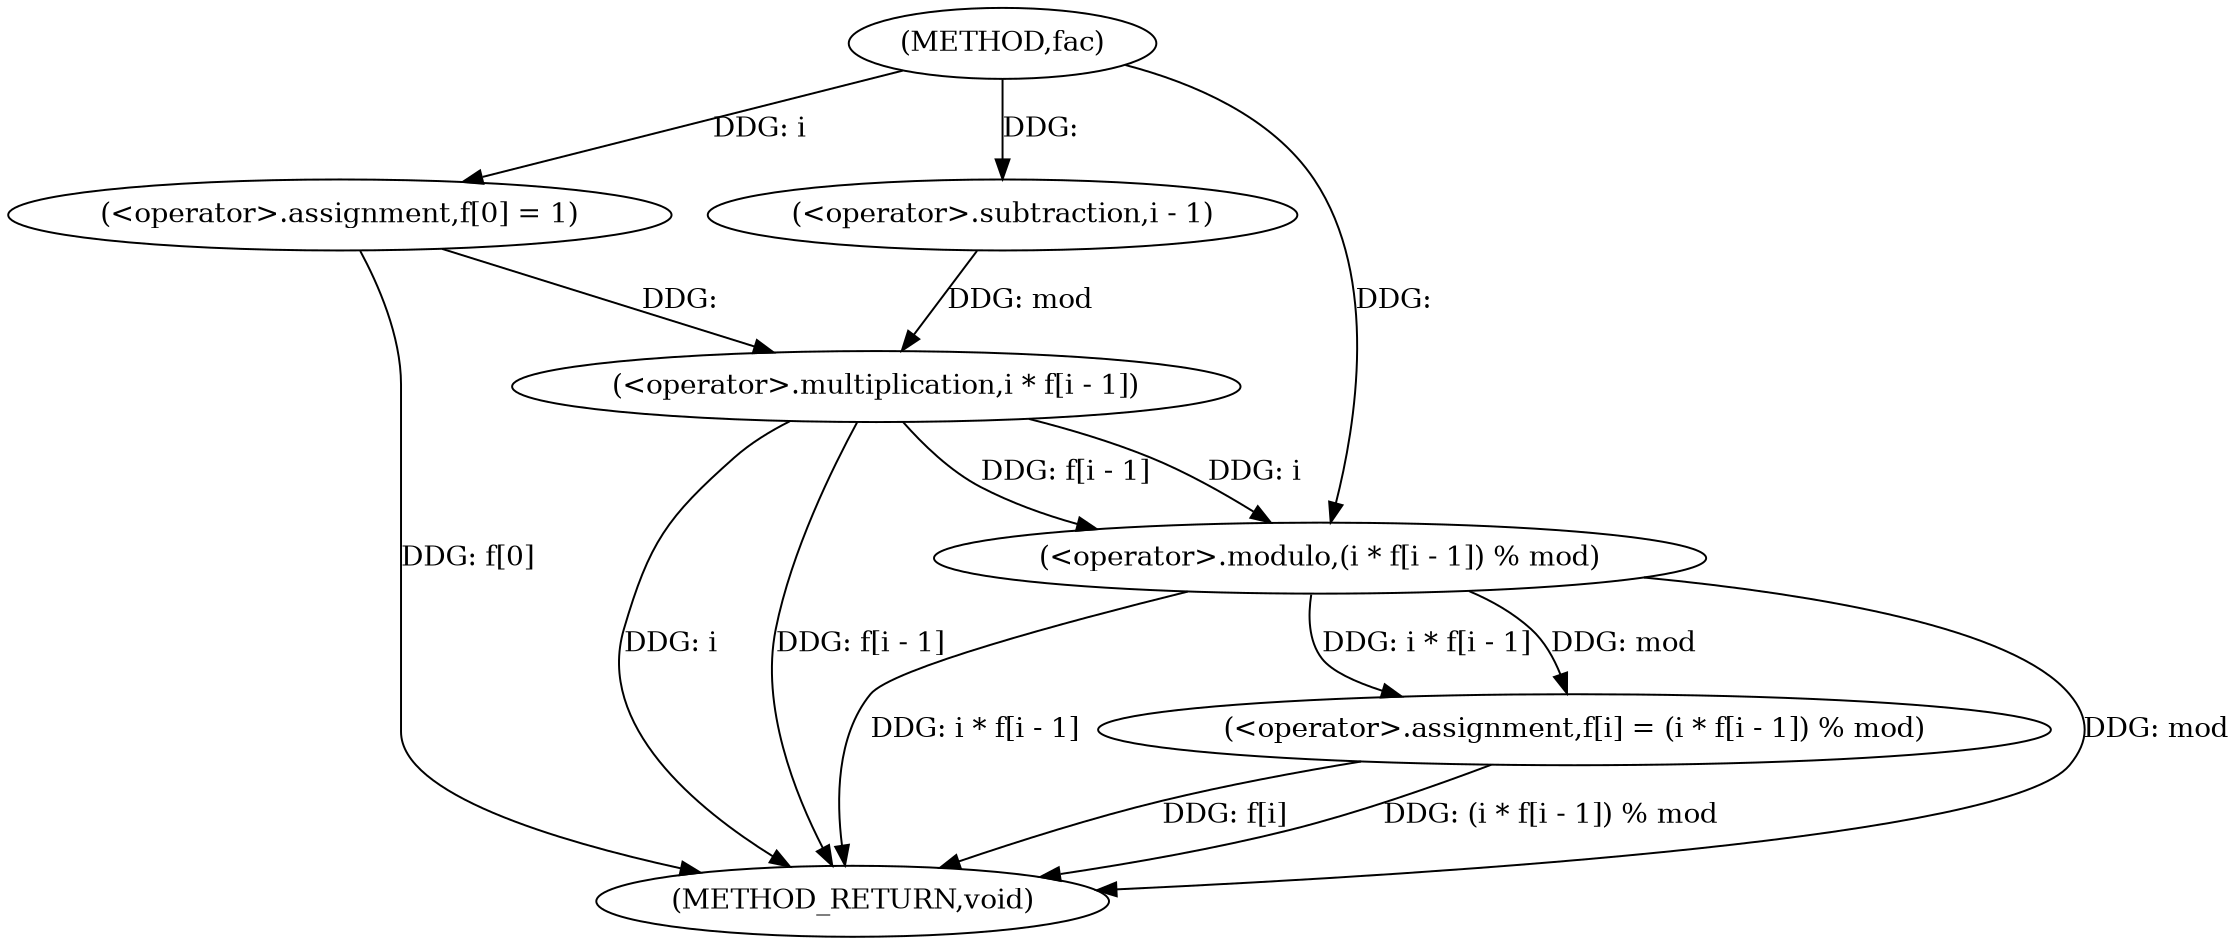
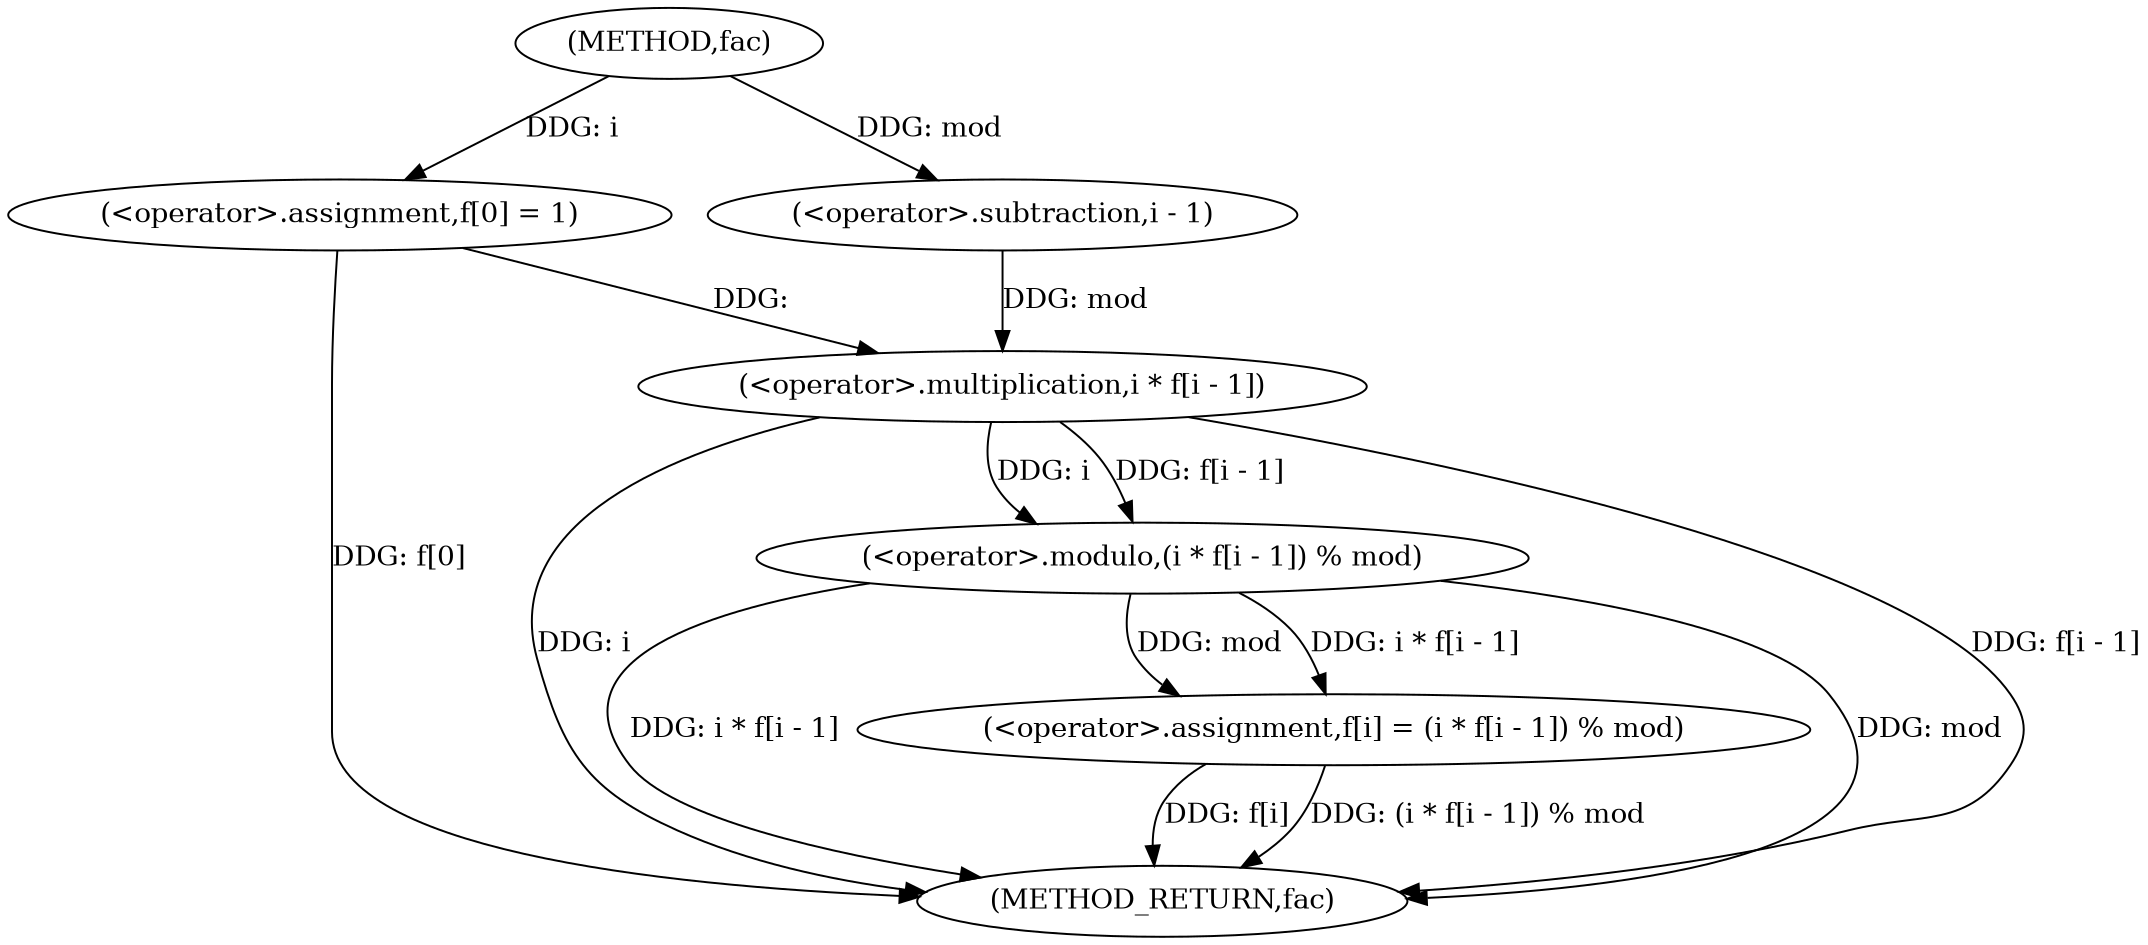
(1045, 129) -> (930, 129)
(1338, 228) -> none
(853, 901) -> (1162, 901)
